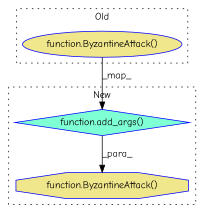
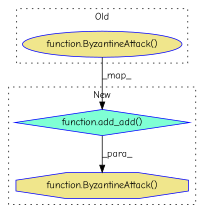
(102, 123) -> (102, 123)
